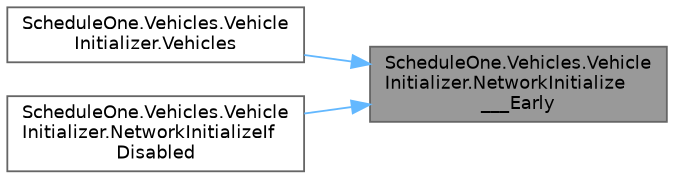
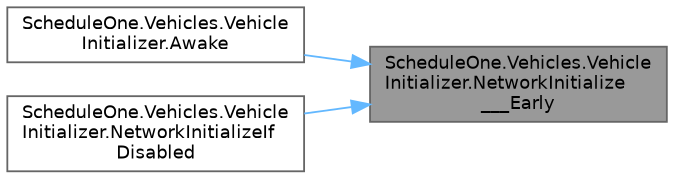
(156, 35) -> (156, 35)
